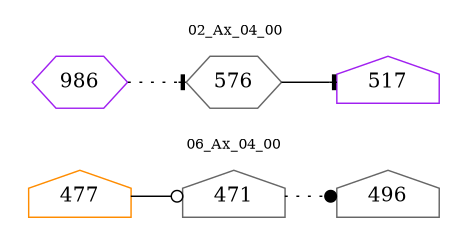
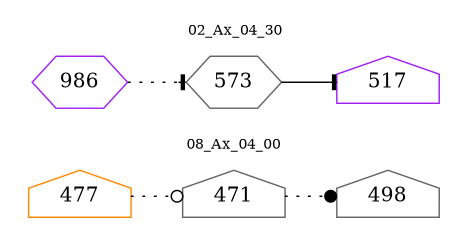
(236, 31) -> (236, 31)
(234, 82) -> (234, 82)
(234, 145) -> (234, 145)
(151, 196) -> (151, 196)
(388, 196) -> (388, 196)
